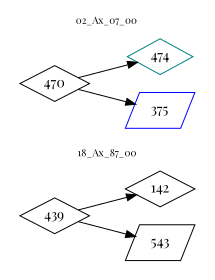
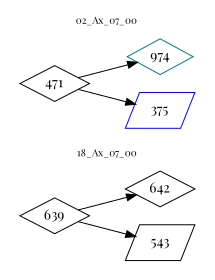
(160, 57) -> (160, 57)
(55, 84) -> (55, 84)
(107, 154) -> (107, 154)
(160, 189) -> (160, 189)
(55, 216) -> (55, 216)
